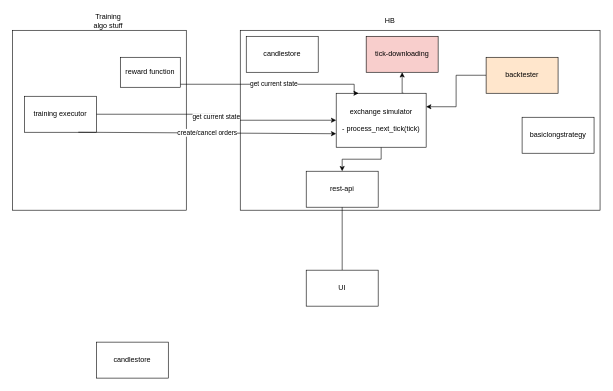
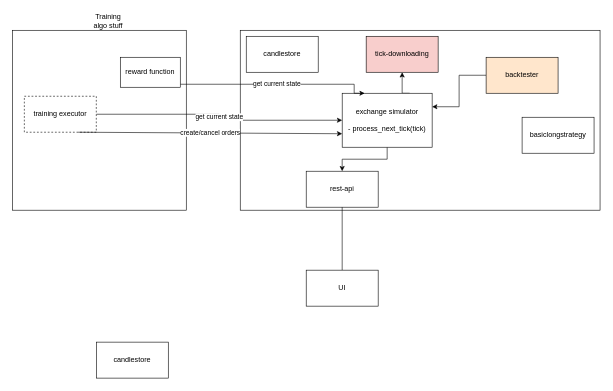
(390, 21) -> none
(60, 114) -> (60, 114)
(381, 120) -> (387, 120)
